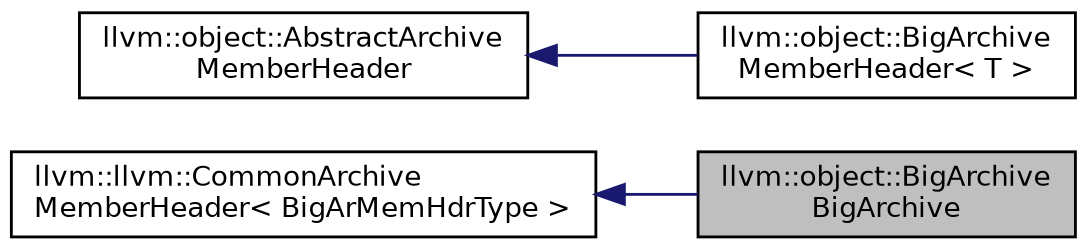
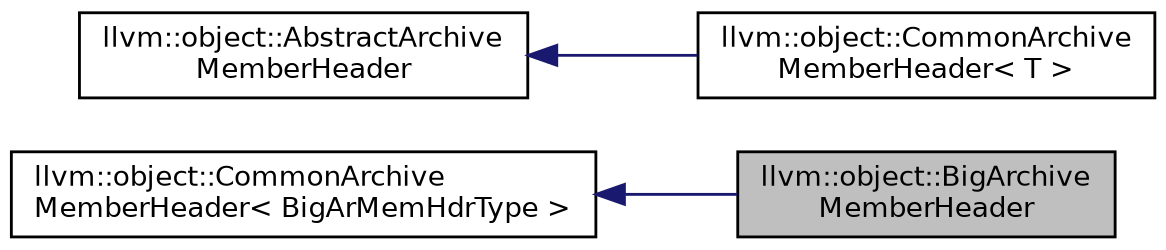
(887, 55) -> (926, 55)
(304, 194) -> (304, 194)
(887, 194) -> (926, 194)
